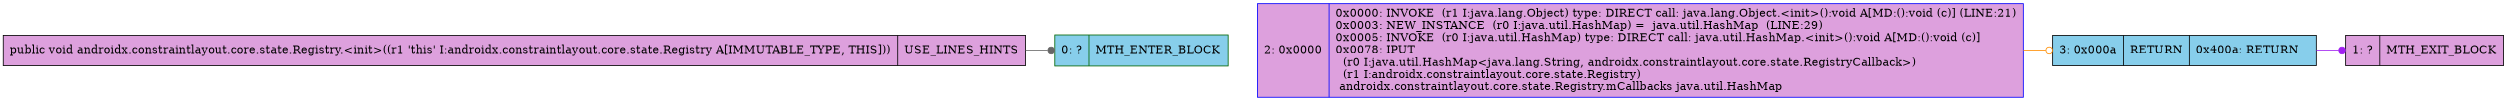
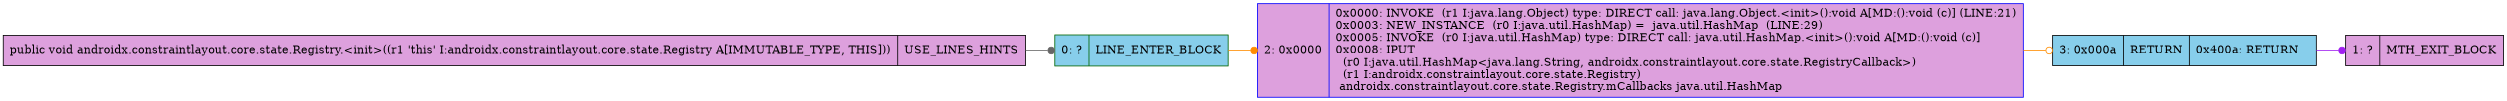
(1158, 50) -> (1159, 50)
none -> (1240, 50)
(1379, 50) -> (1379, 50)
